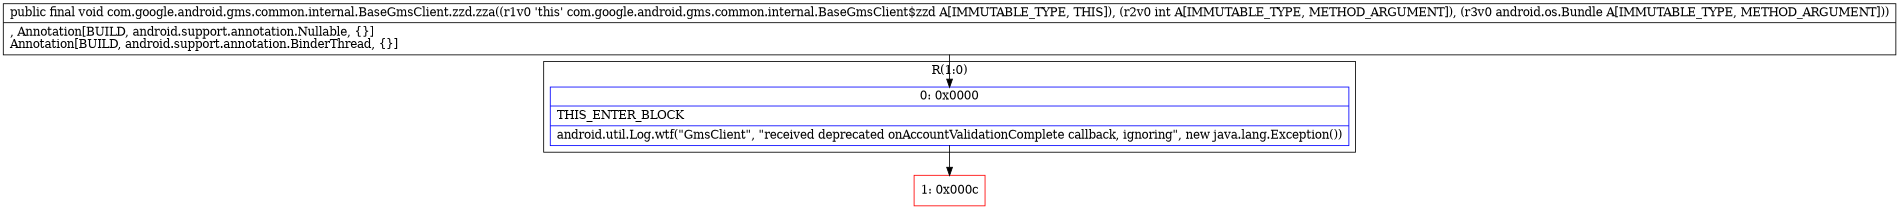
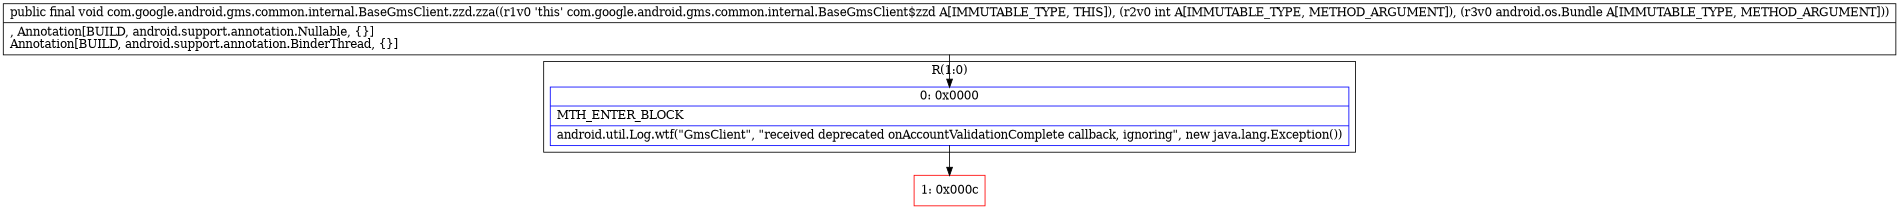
(620, 116) -> (620, 116)
